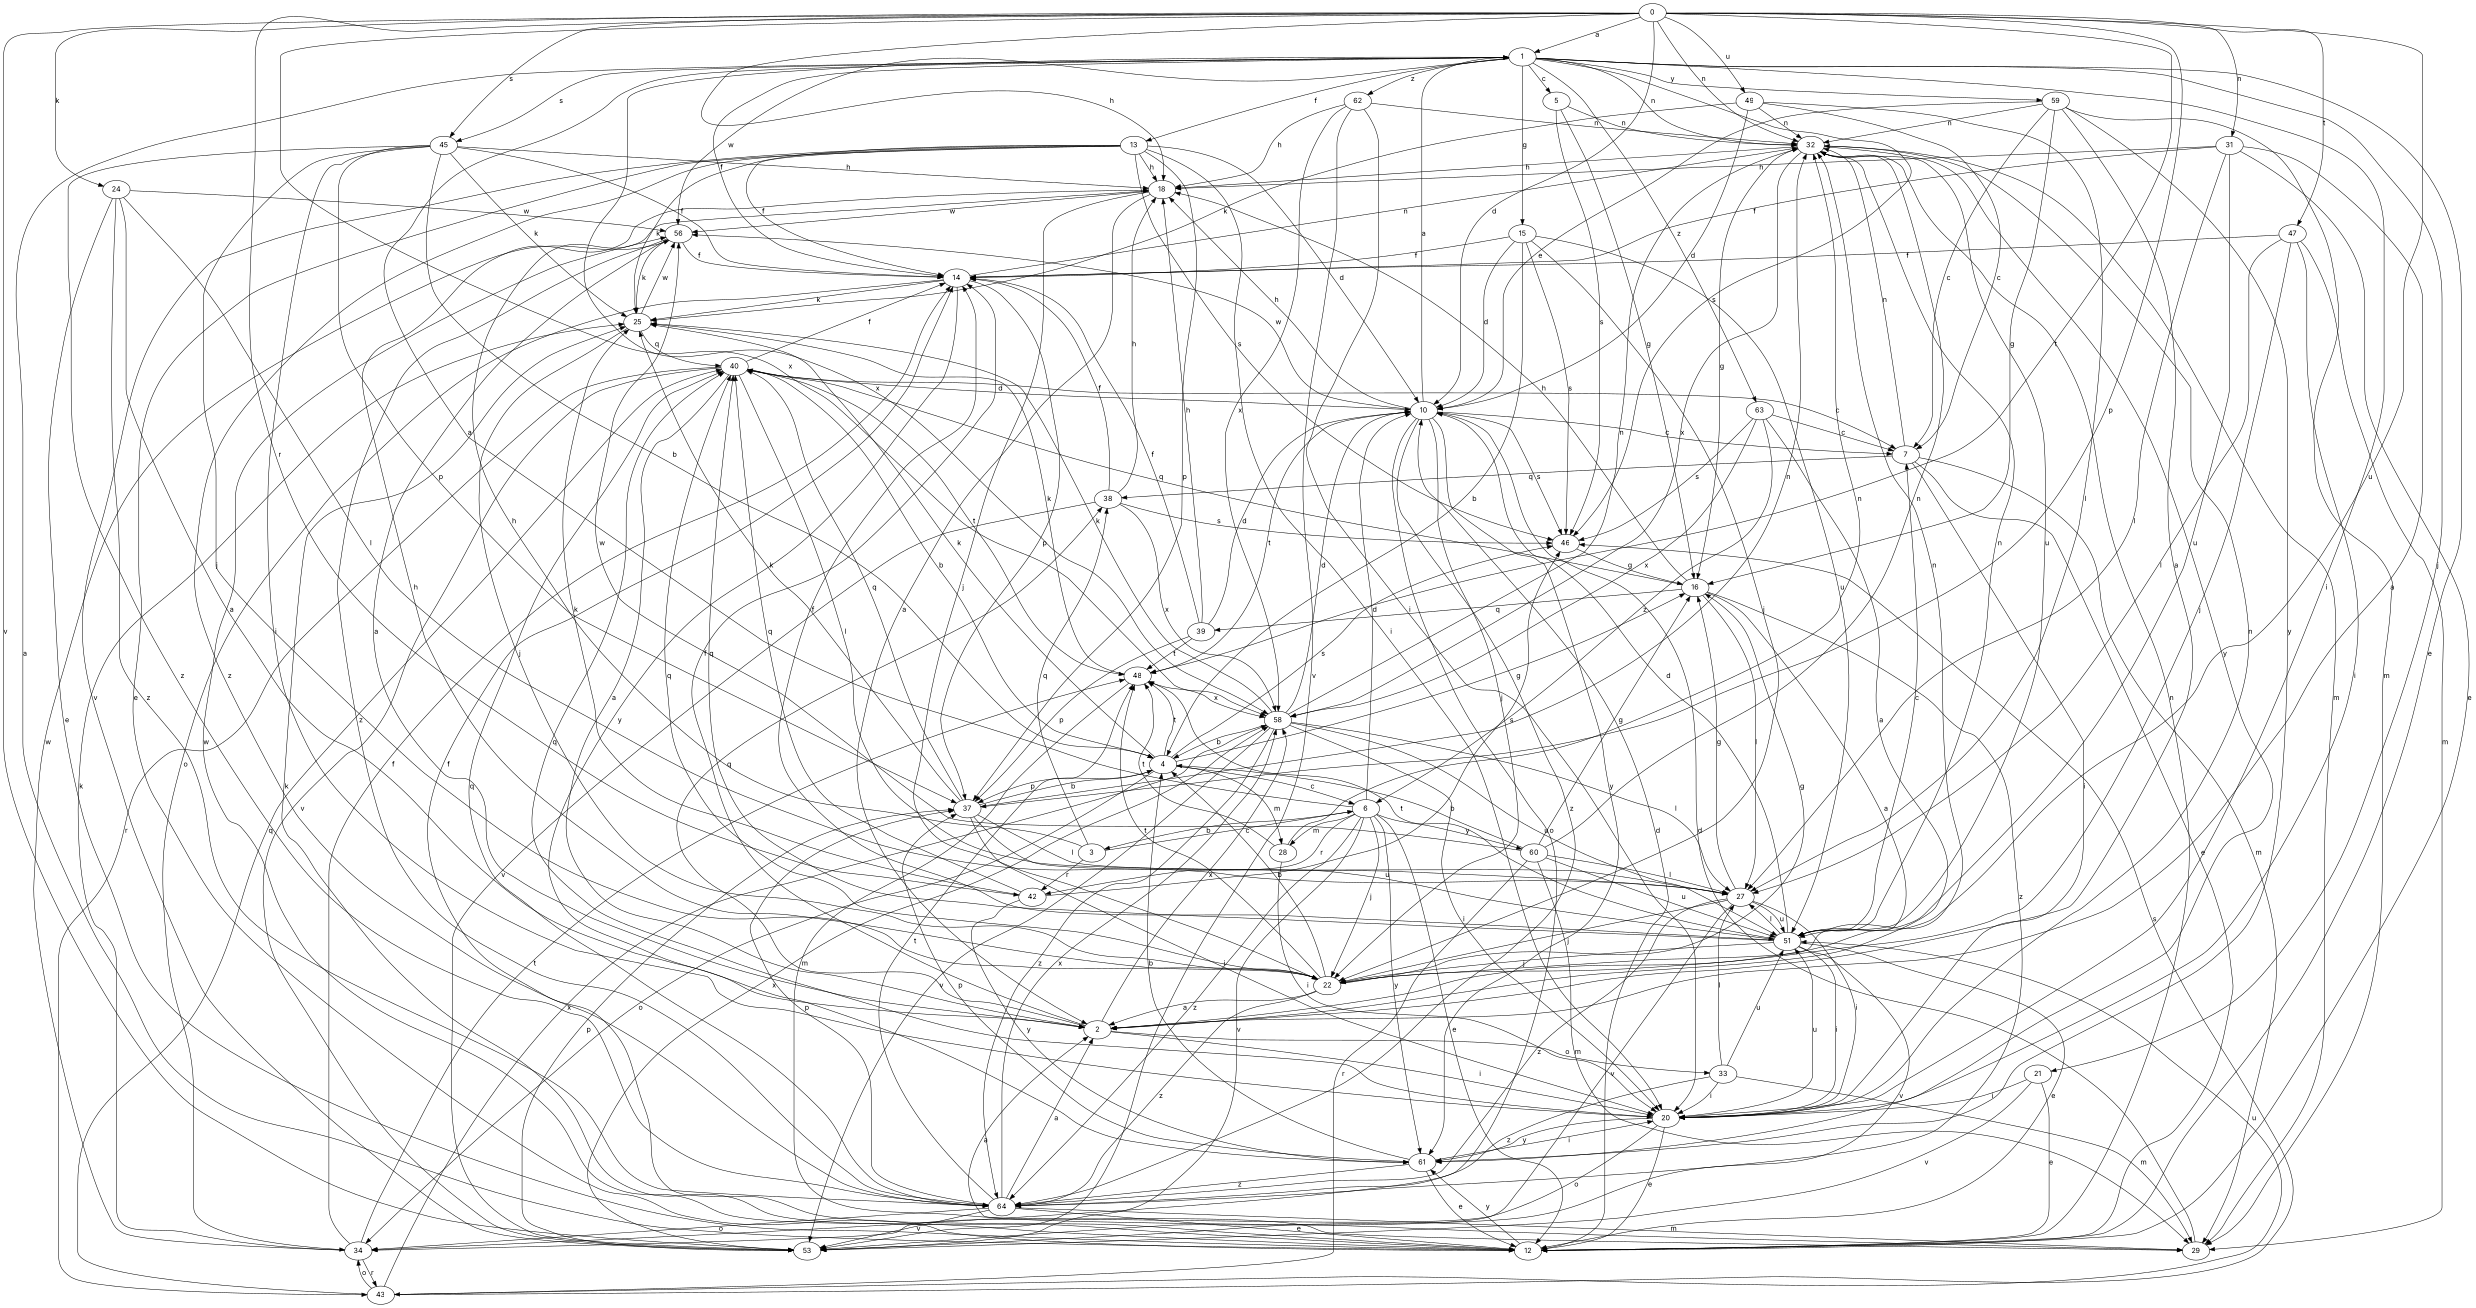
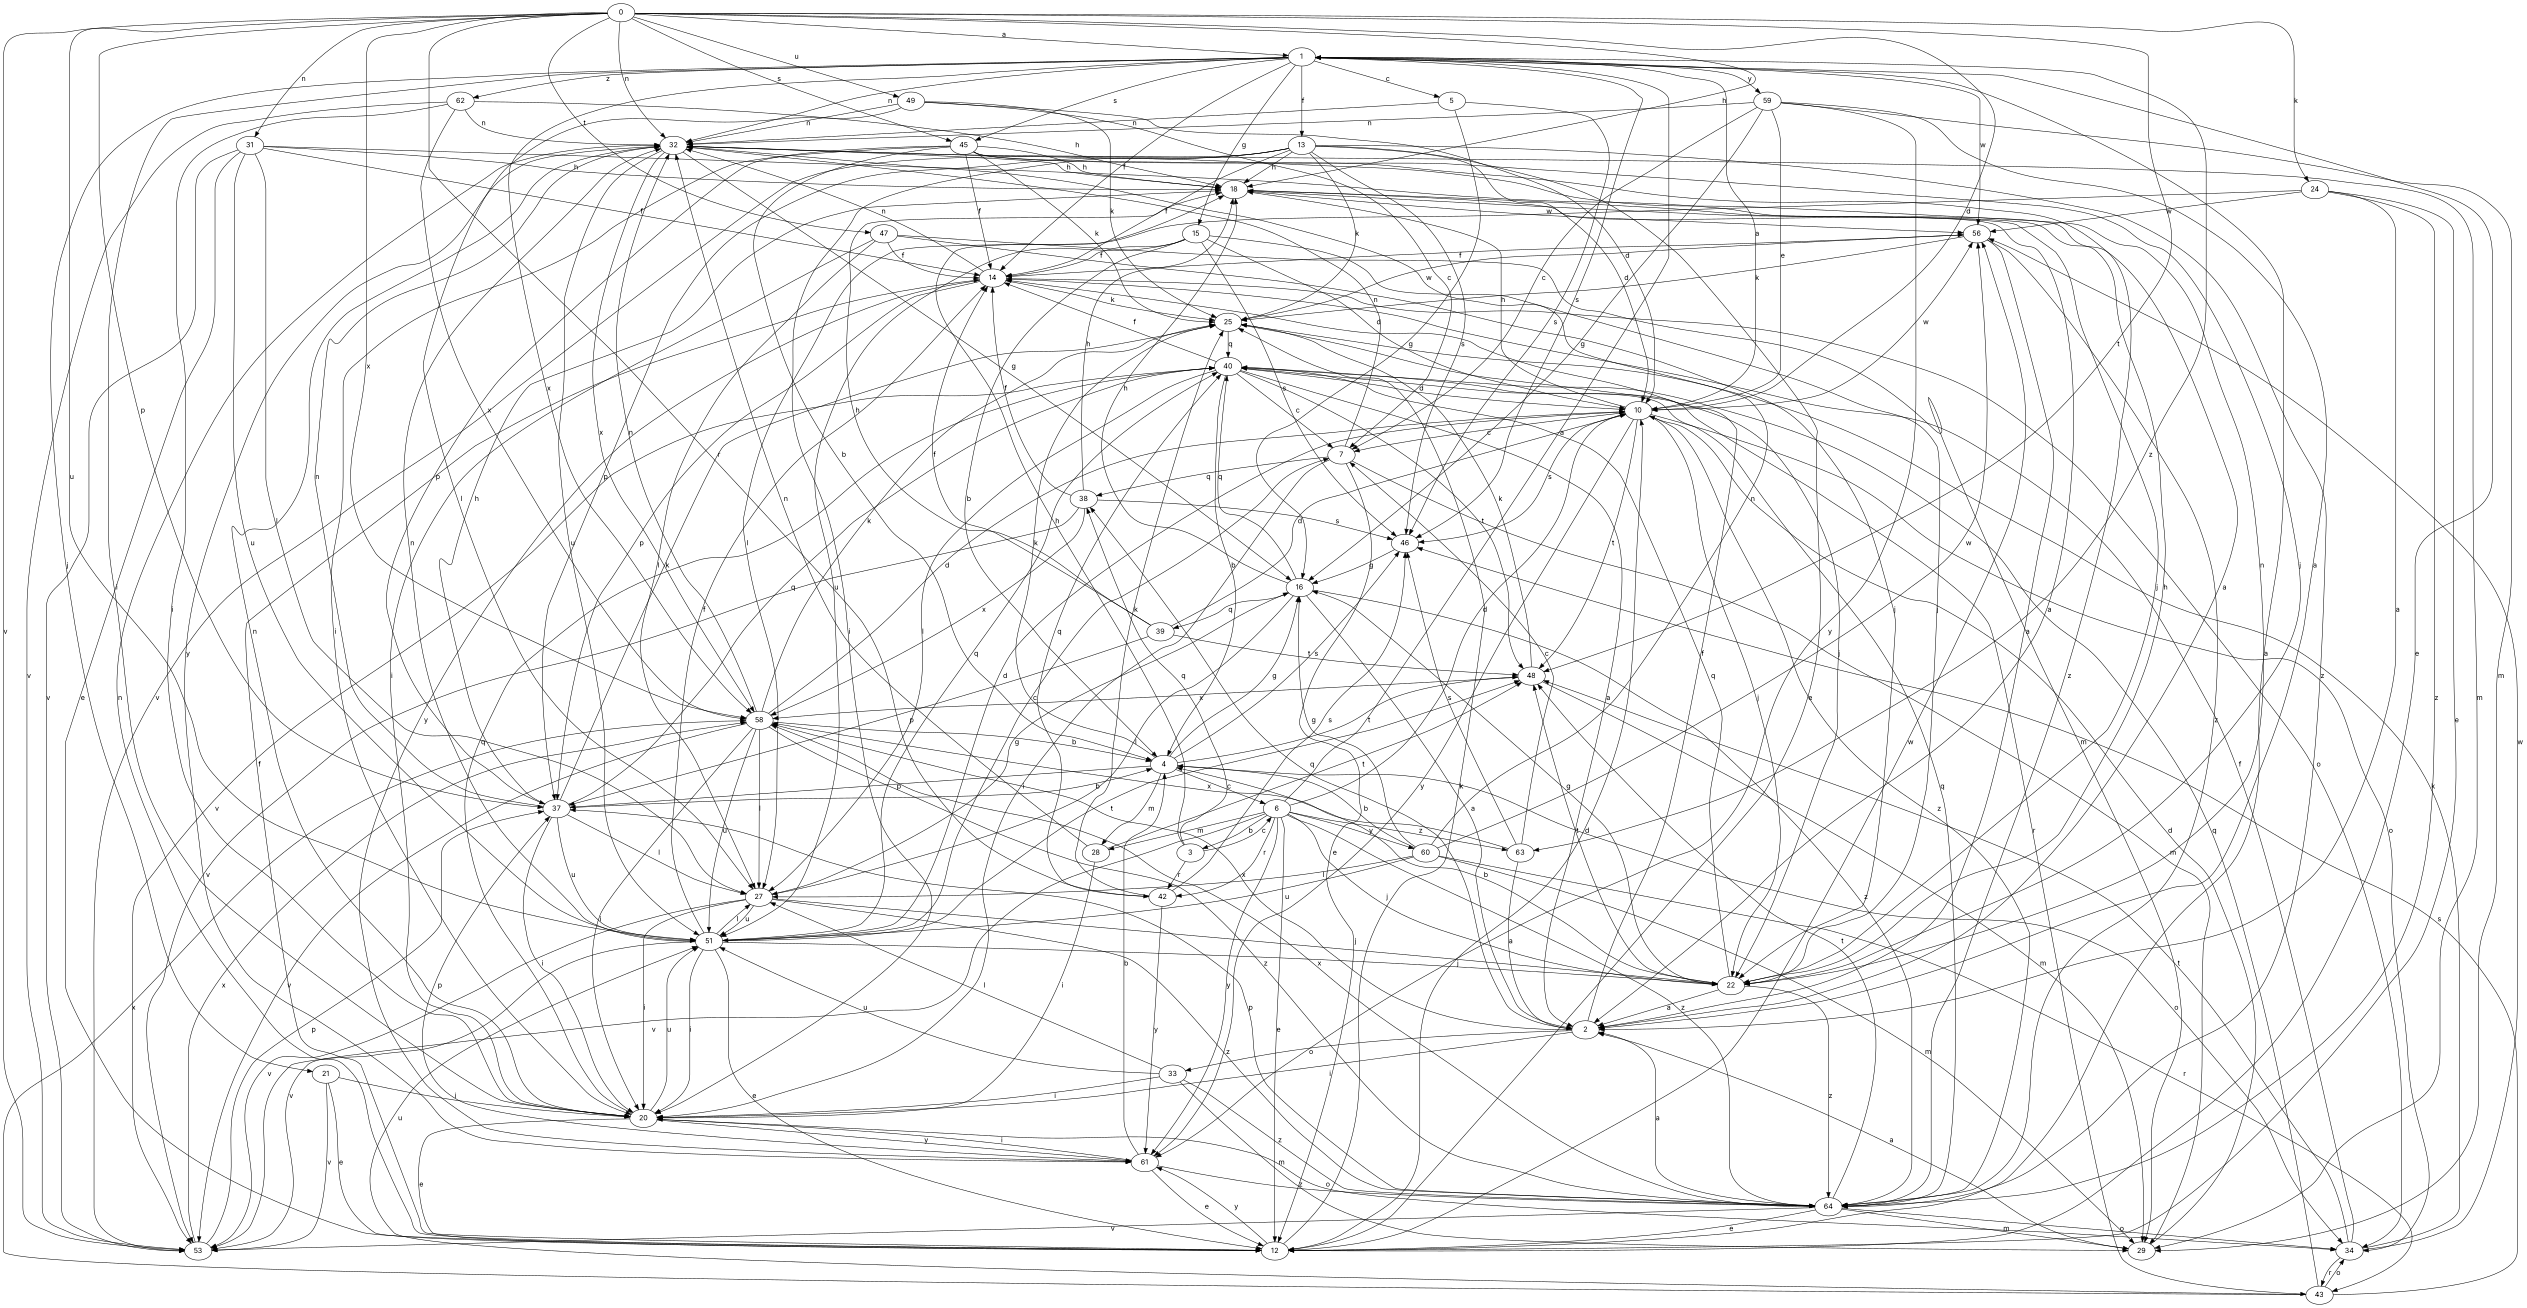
none -> (647, 341)
(1603, 641) -> (1391, 830)
none -> (46, 704)
